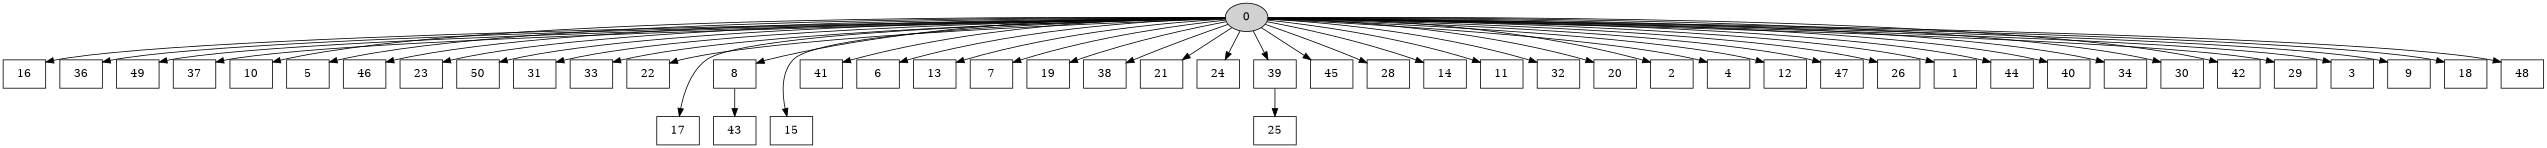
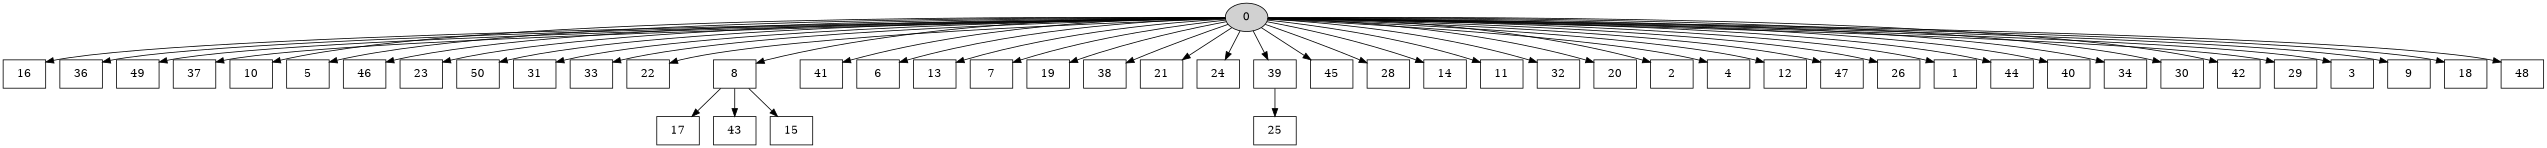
(982, 28) -> (760, 100)
(936, 29) -> (709, 100)
